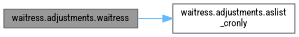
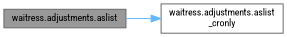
(71, 19) -> (65, 19)
